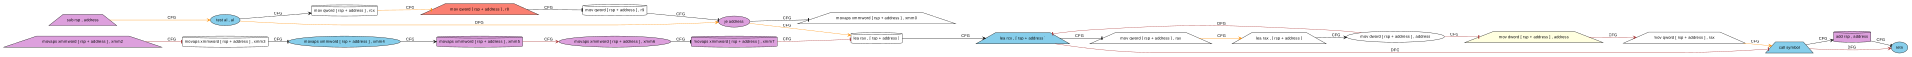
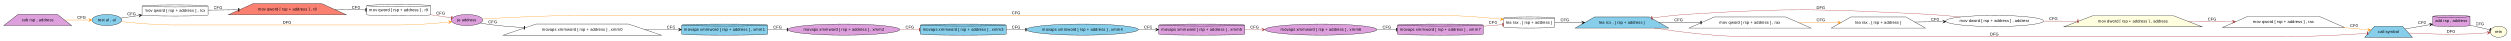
(404, 10) -> (223, 10)
(682, 17) -> (441, 16)
none -> (725, 30)
(83, 42) -> (844, 30)
(225, 42) -> (963, 30)
(1900, 47) -> (2499, 32)
